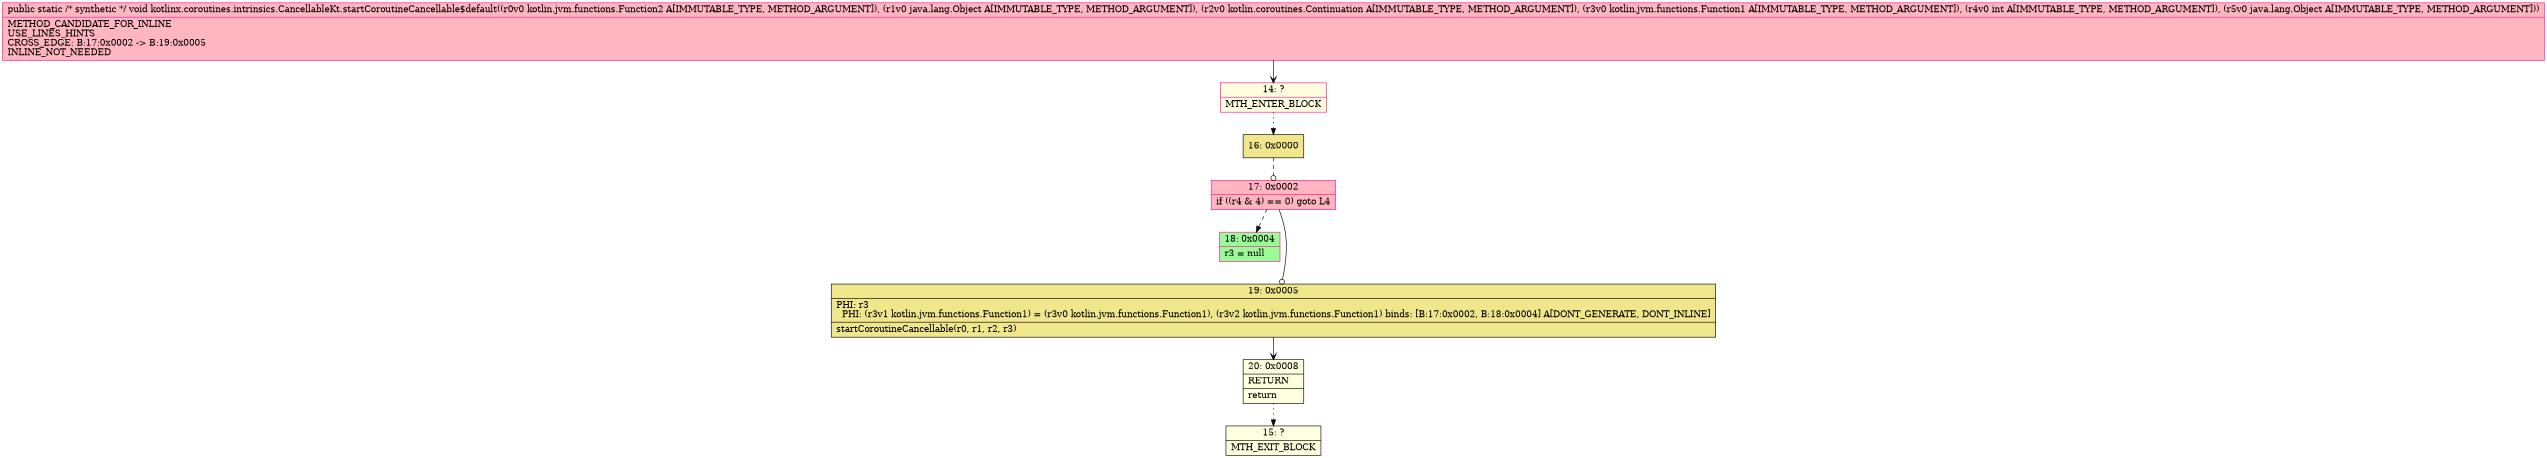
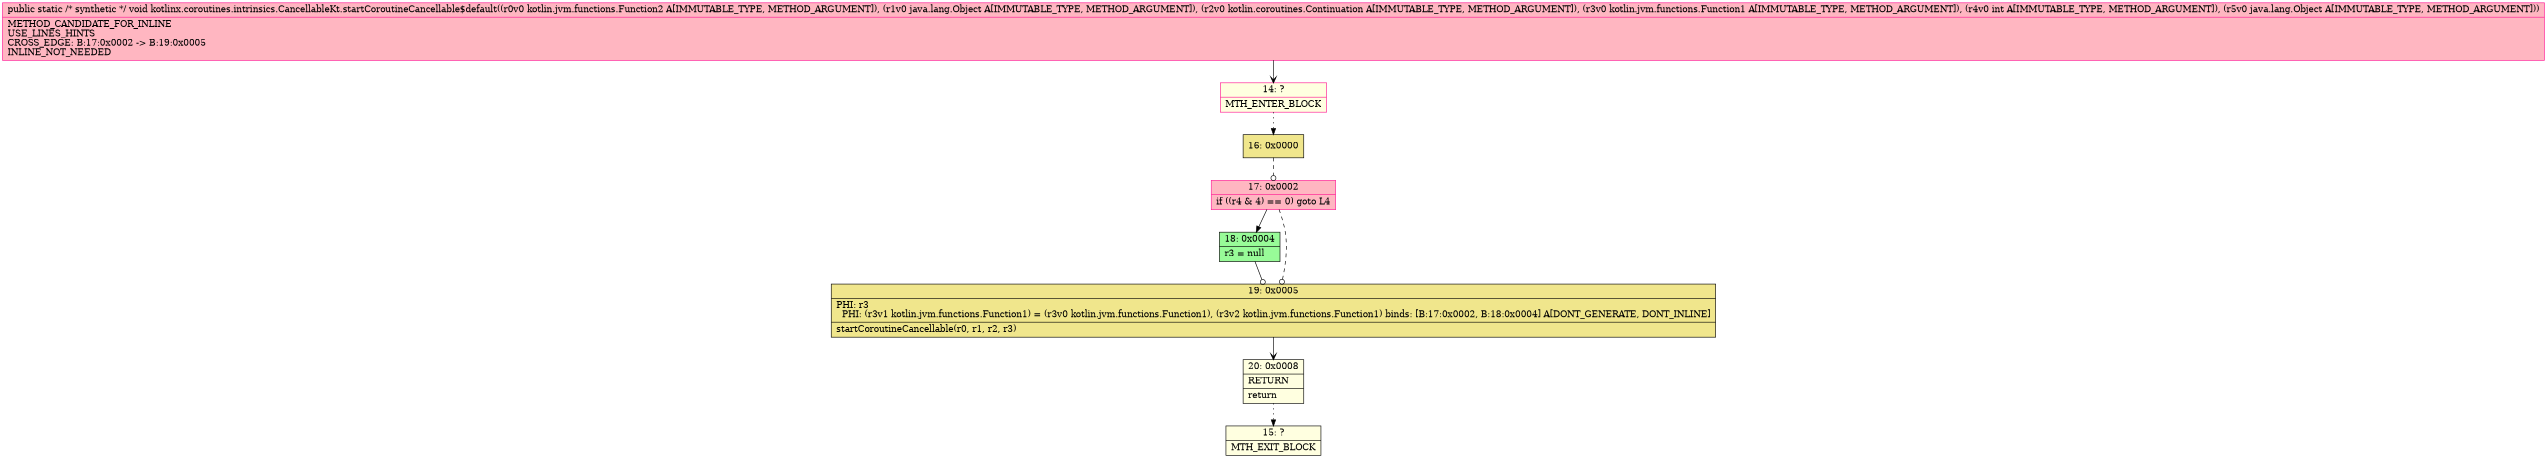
(1263, 218) -> (1263, 218)
(1286, 244) -> (1286, 244)
(1250, 247) -> (1250, 247)
none -> (1258, 270)
